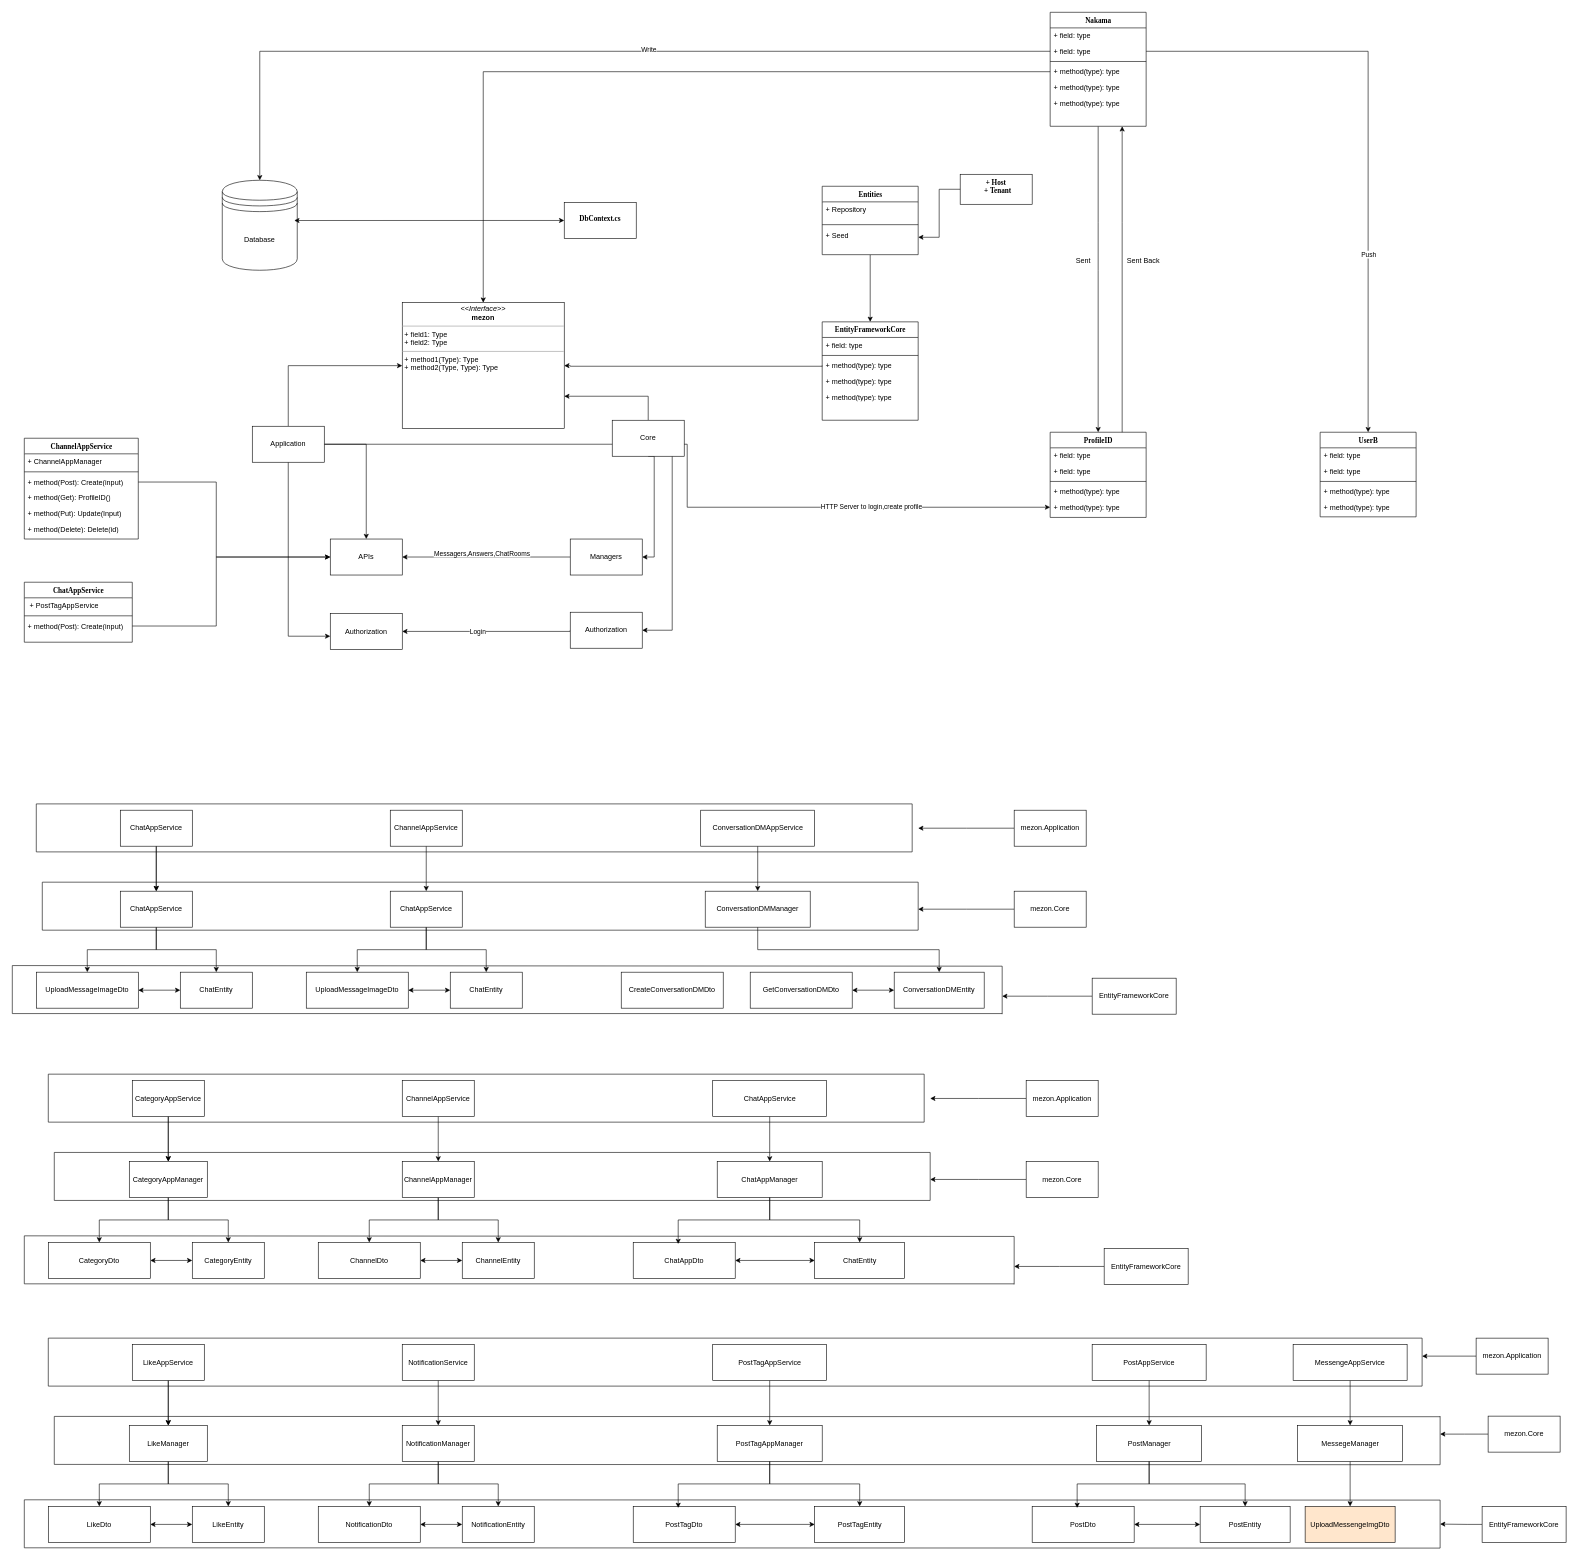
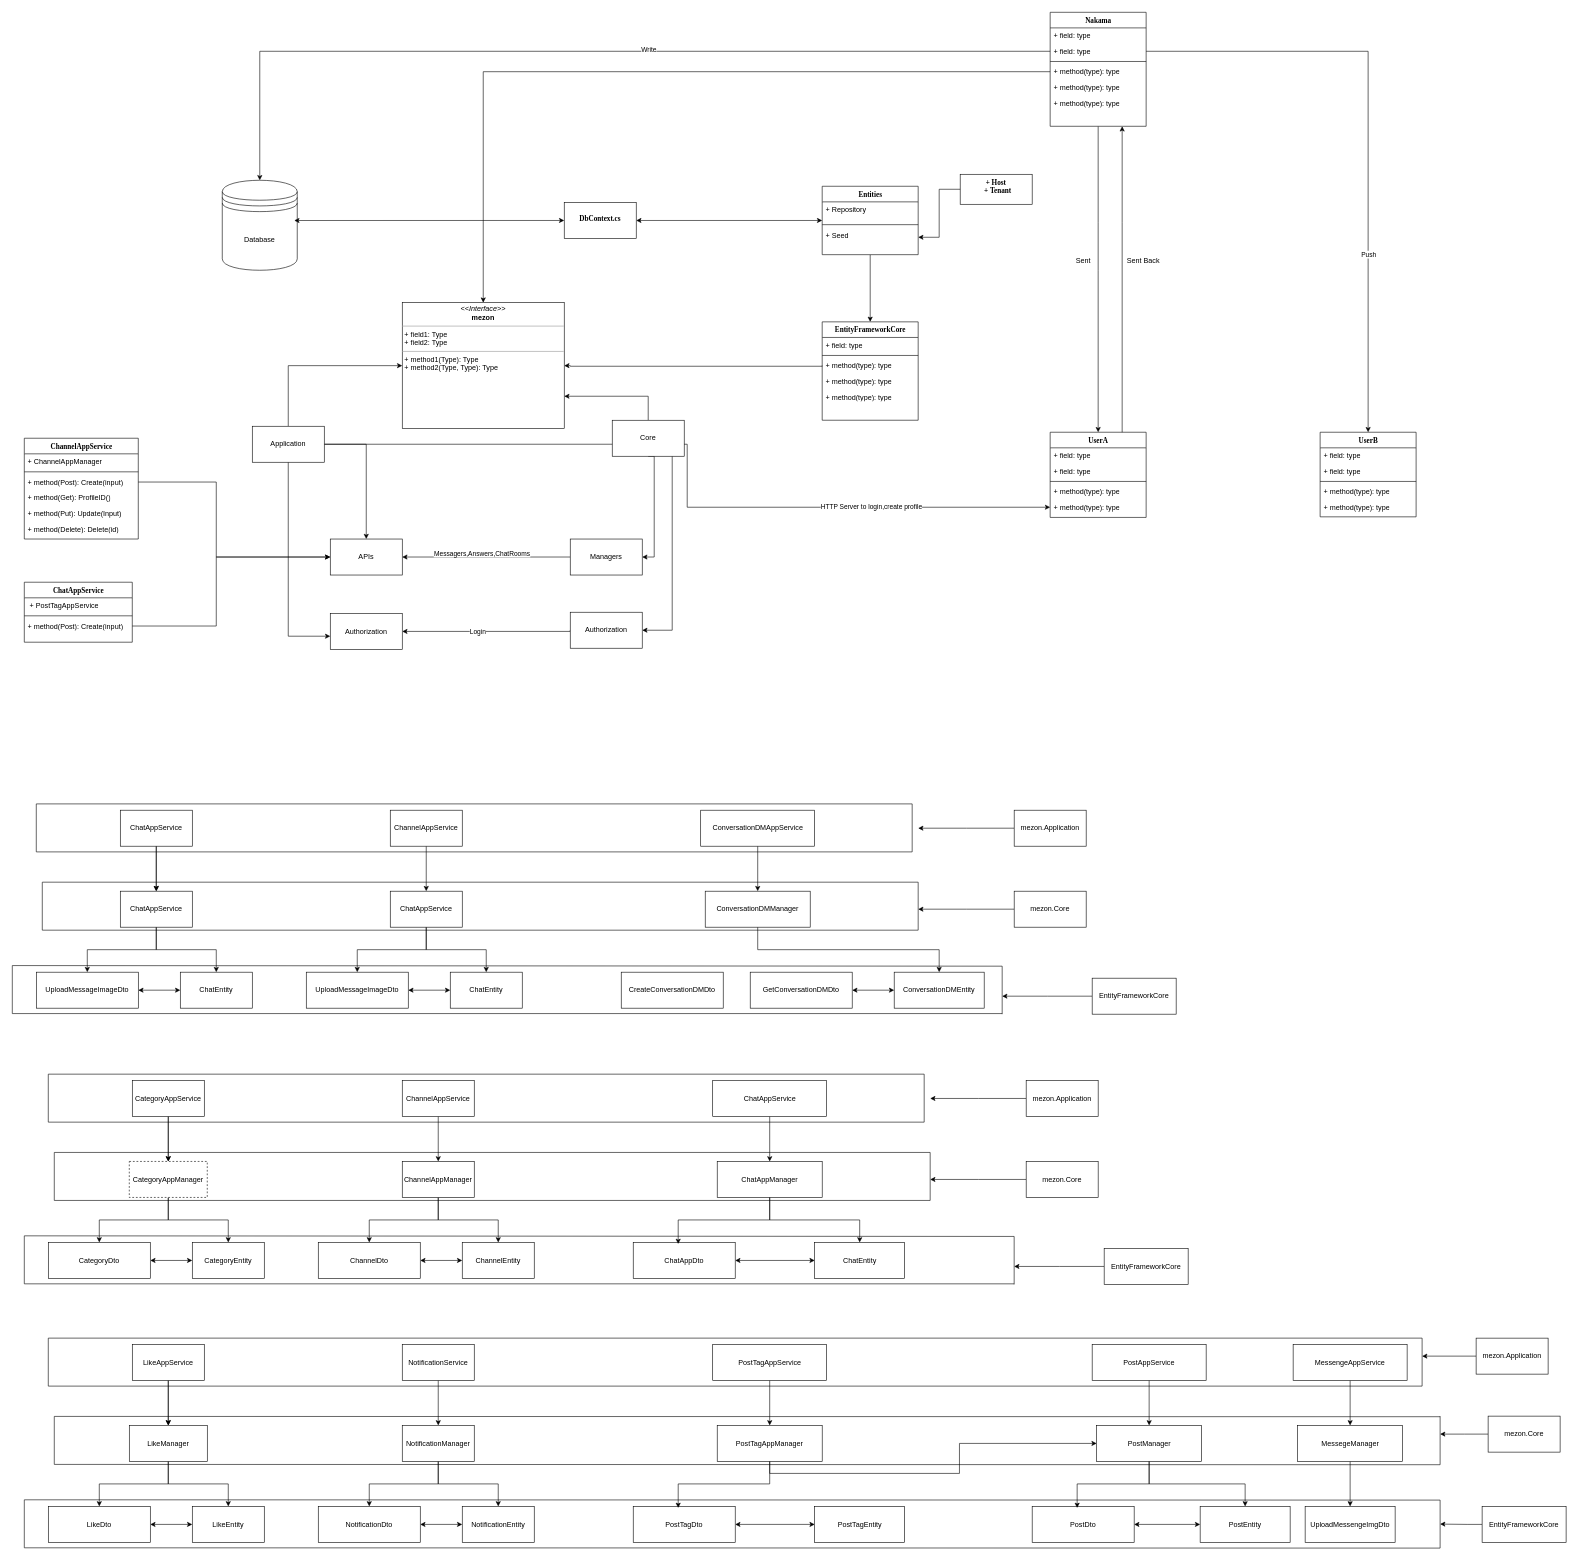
none -> (729, 221)
(1099, 441) -> (1099, 441)
(168, 1180) -> (168, 1180)
(859, 1484) -> (947, 1474)
(1350, 1525) -> (1350, 1525)
